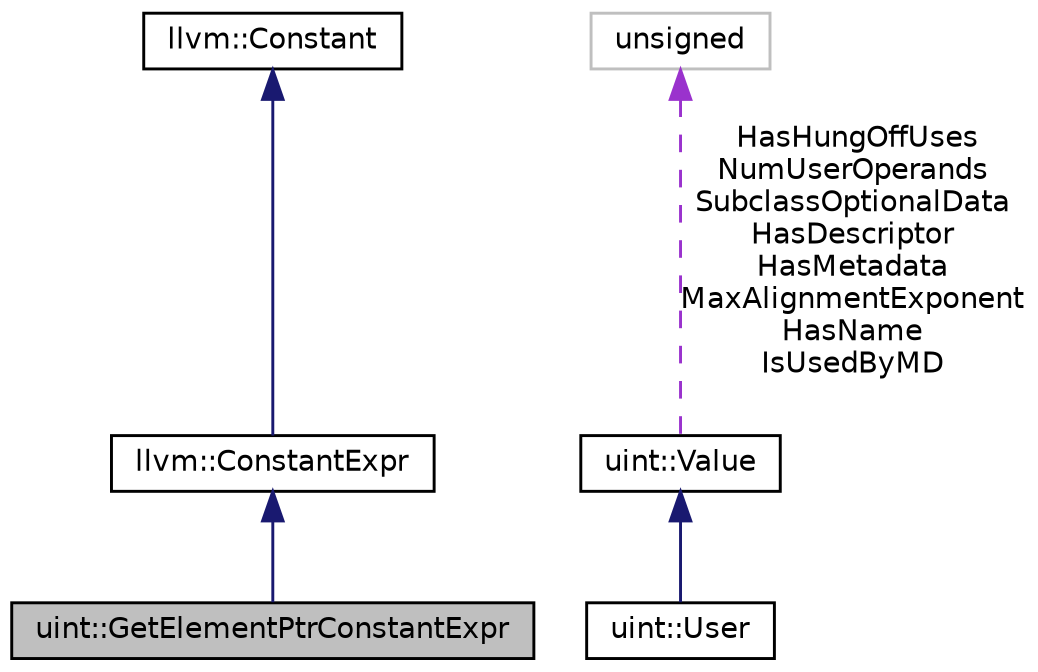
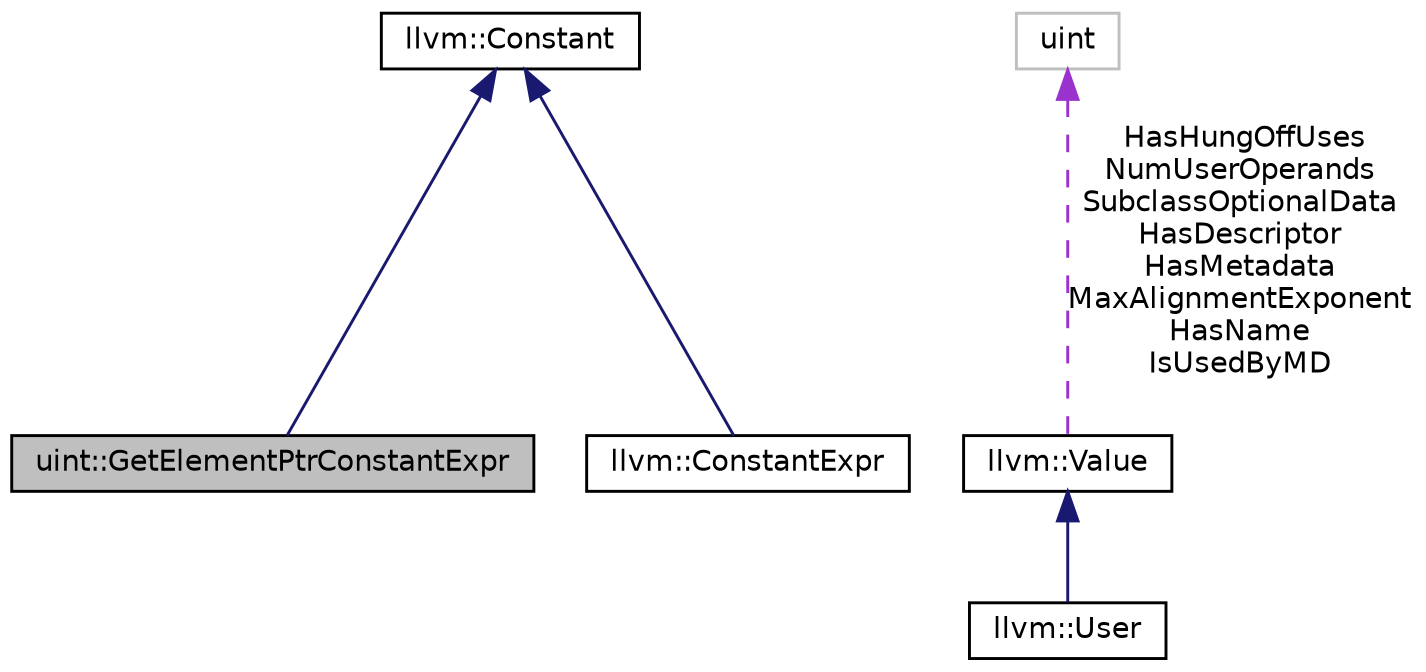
(681, 41) -> (1068, 41)
(681, 463) -> (1068, 463)
(273, 562) -> (384, 266)
(681, 631) -> (1068, 631)
